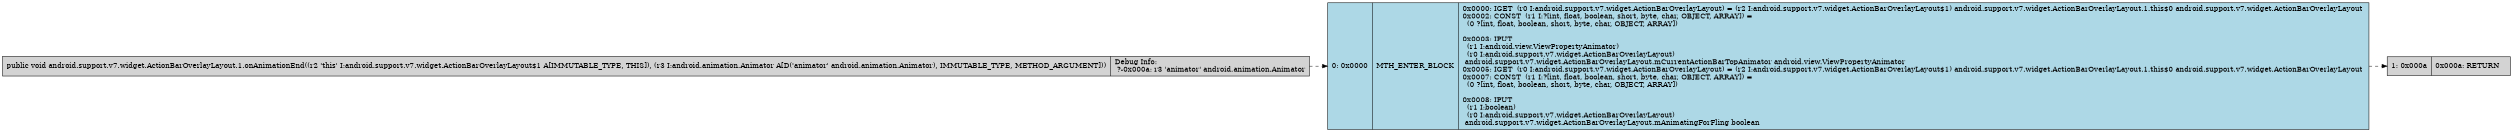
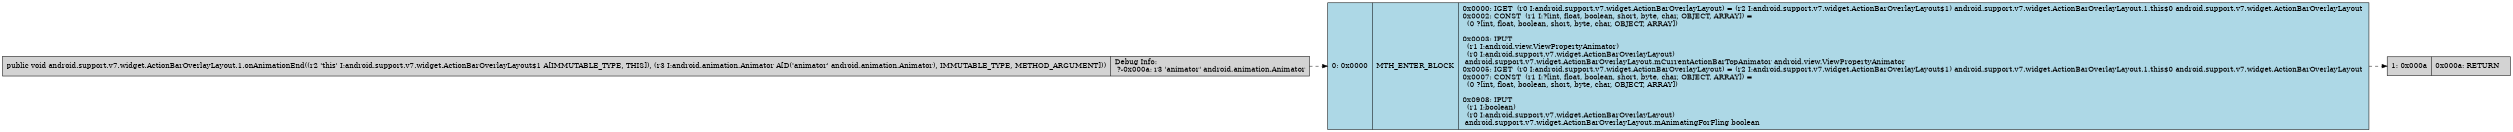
(1490, 100) -> (1490, 100)
